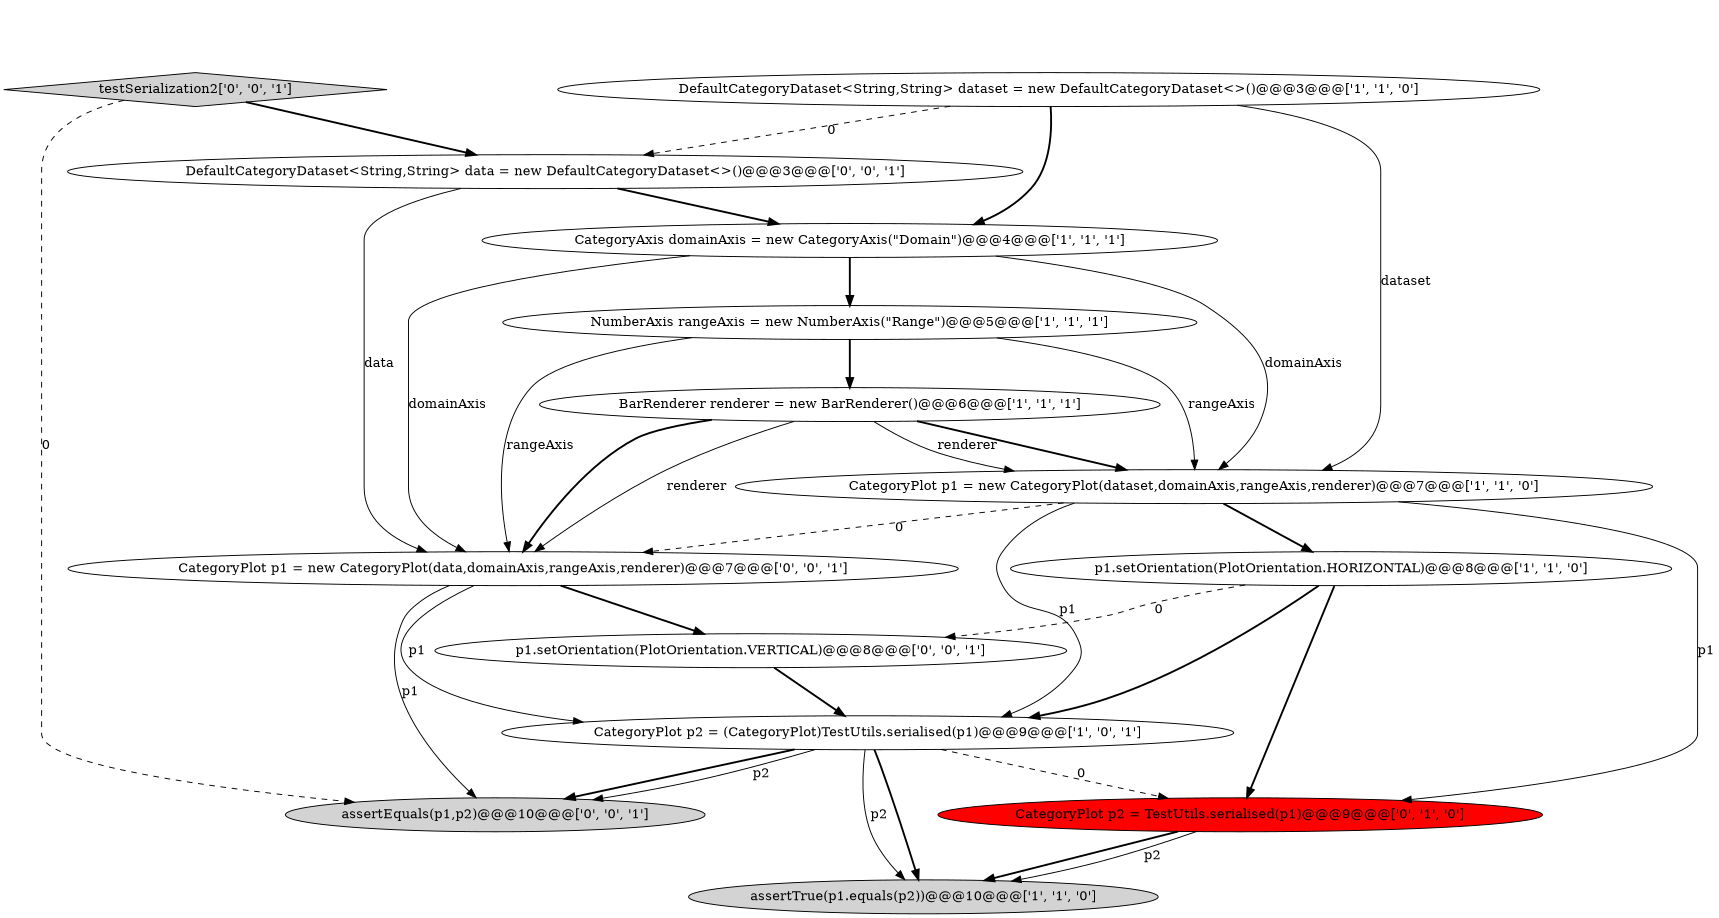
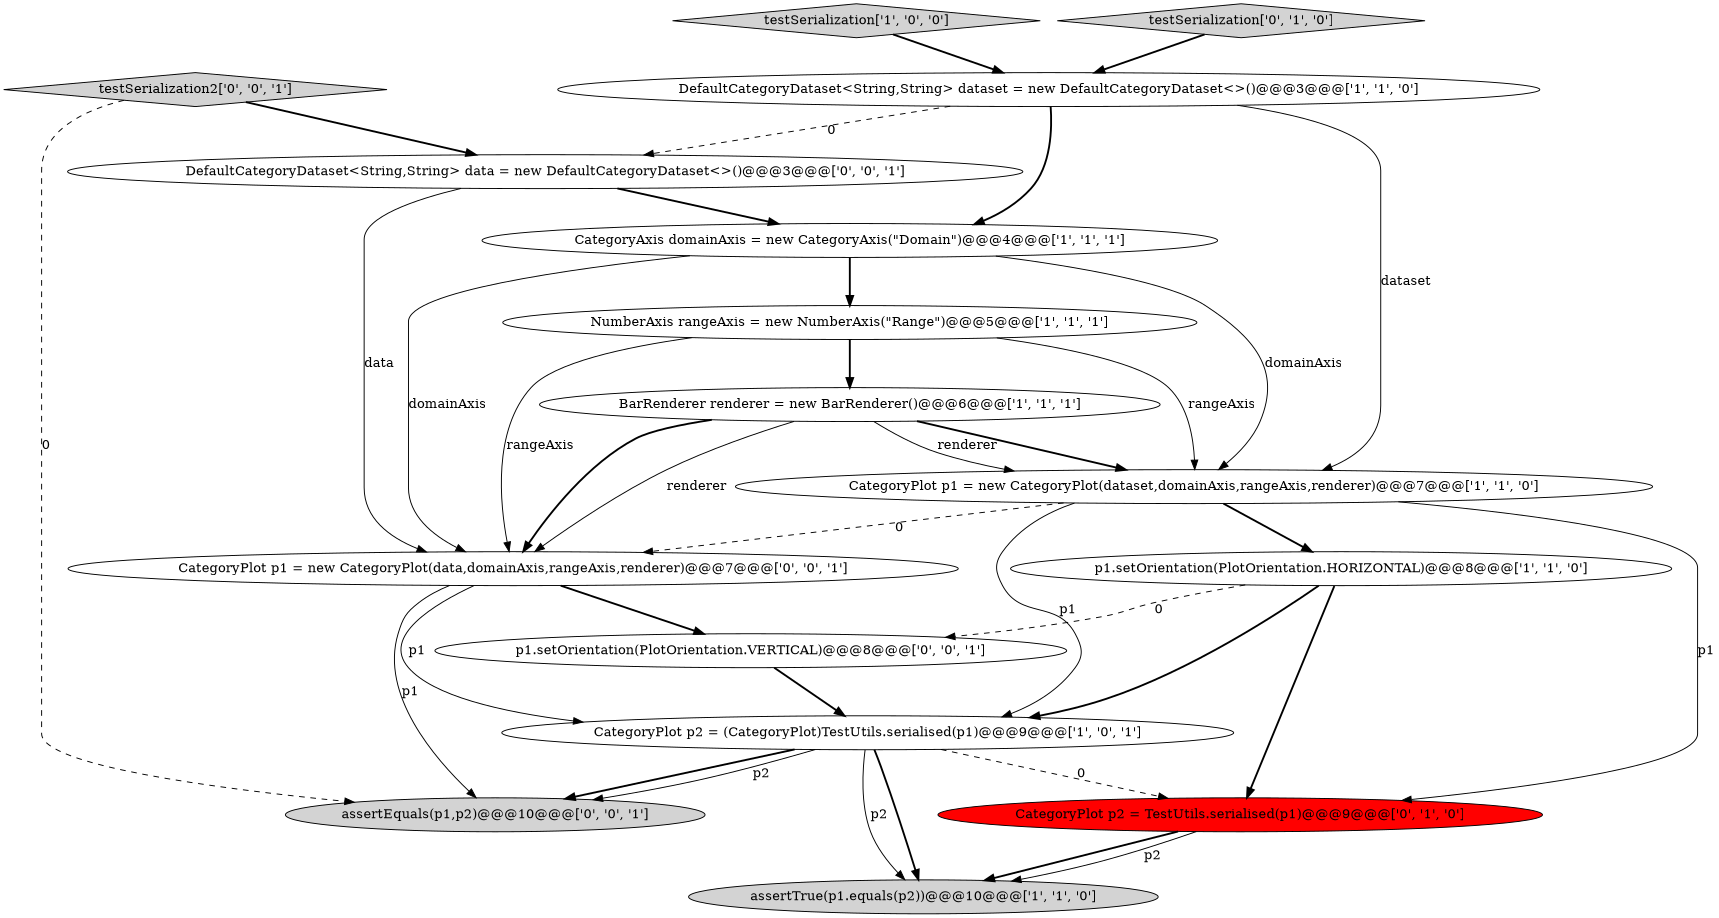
none -> (856, 21)
none -> (1241, 21)
